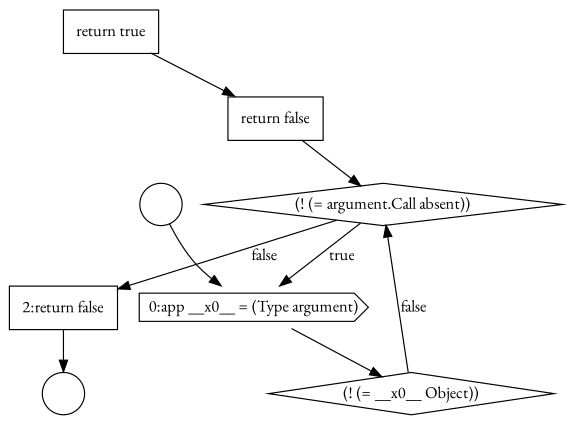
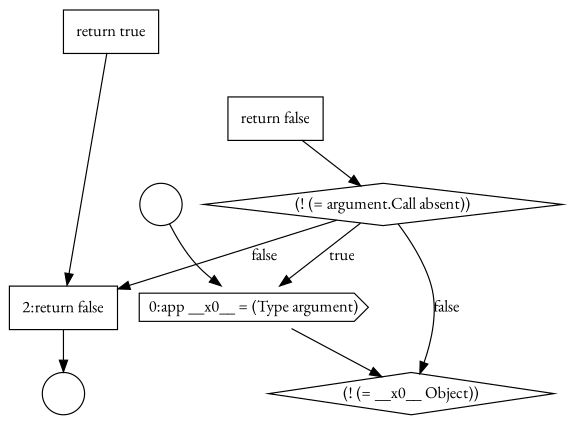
(187, 72) -> (88, 163)
(398, 305) -> (432, 290)
